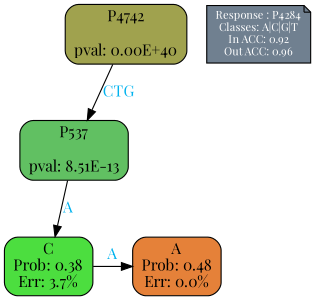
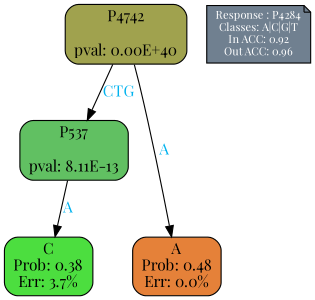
(74, 150) -> (74, 150)
(107, 266) -> (153, 145)
